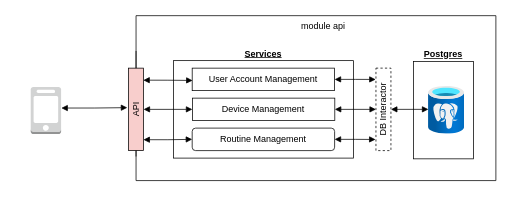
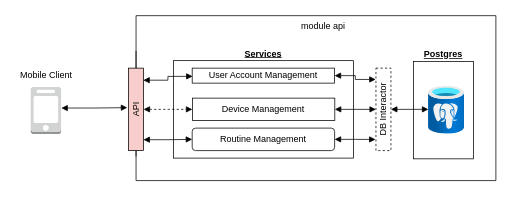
none -> (46, 75)
(264, 79) -> (264, 75)
(168, 109) -> (168, 109)
